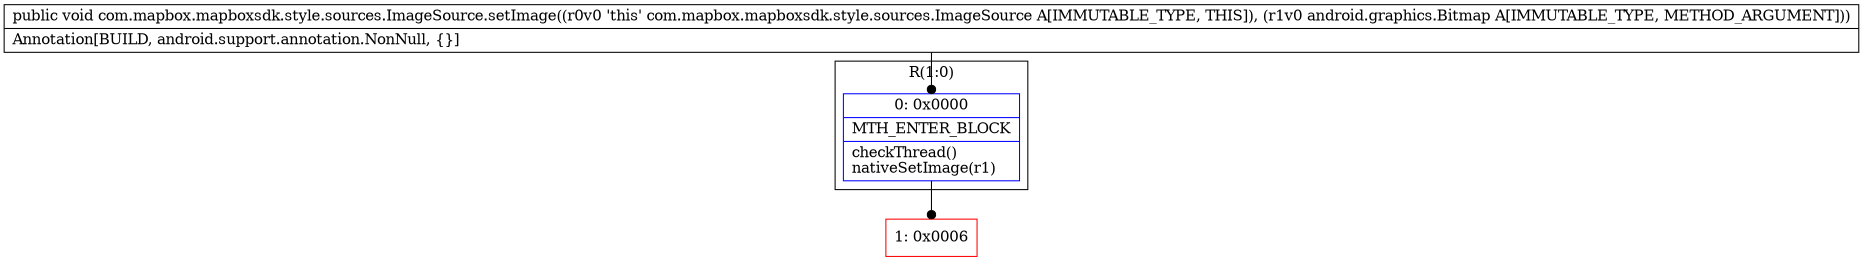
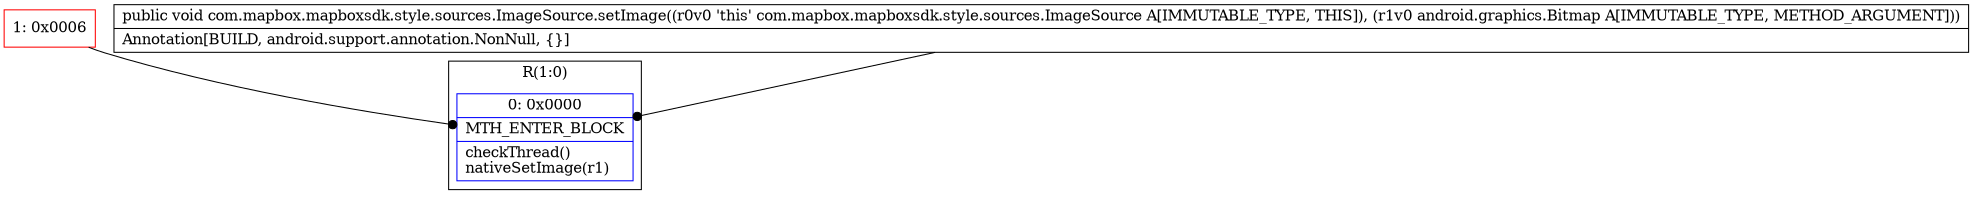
(931, 196) -> (267, 93)
